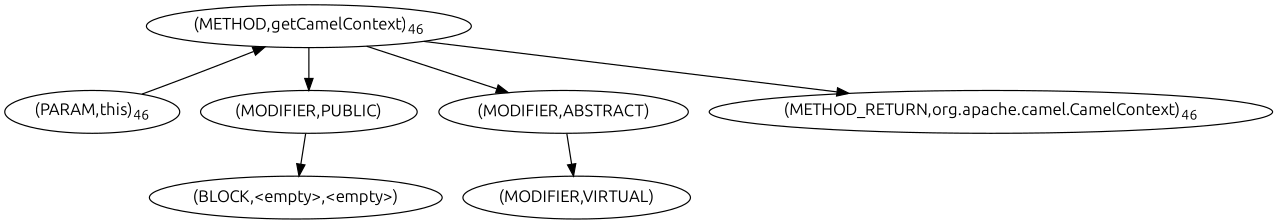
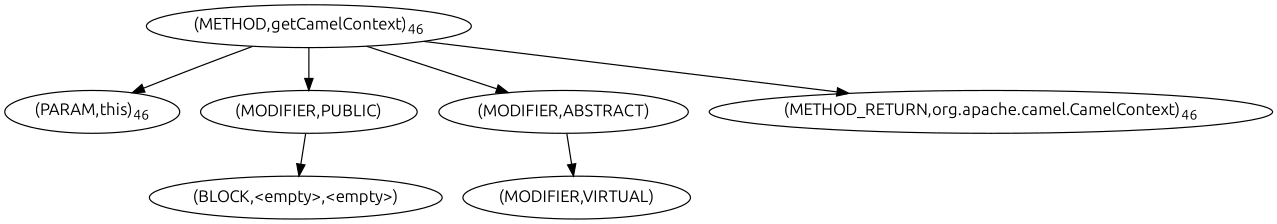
(198, 73) -> (198, 67)
